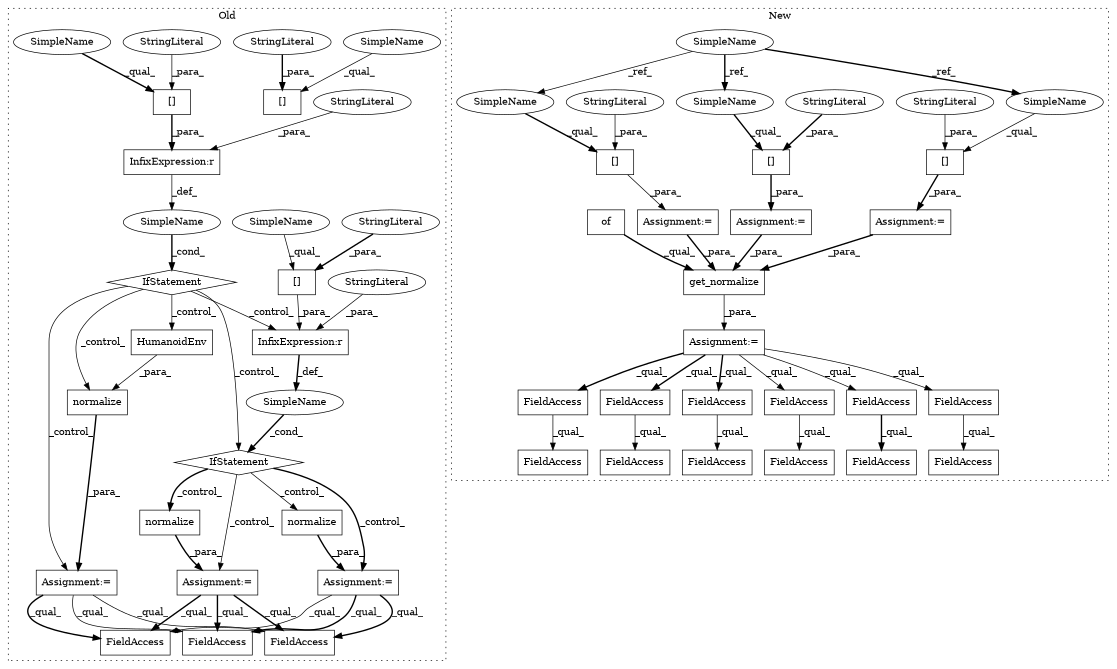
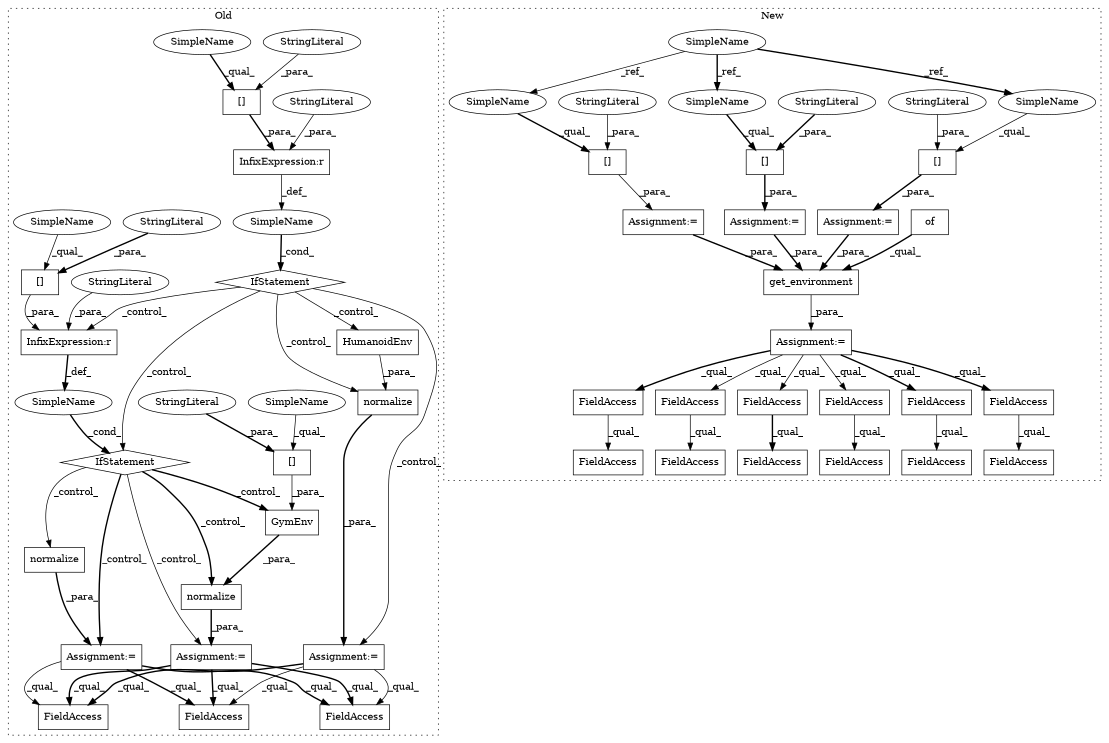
(724, 282) -> (811, 282)
none -> (292, 523)
